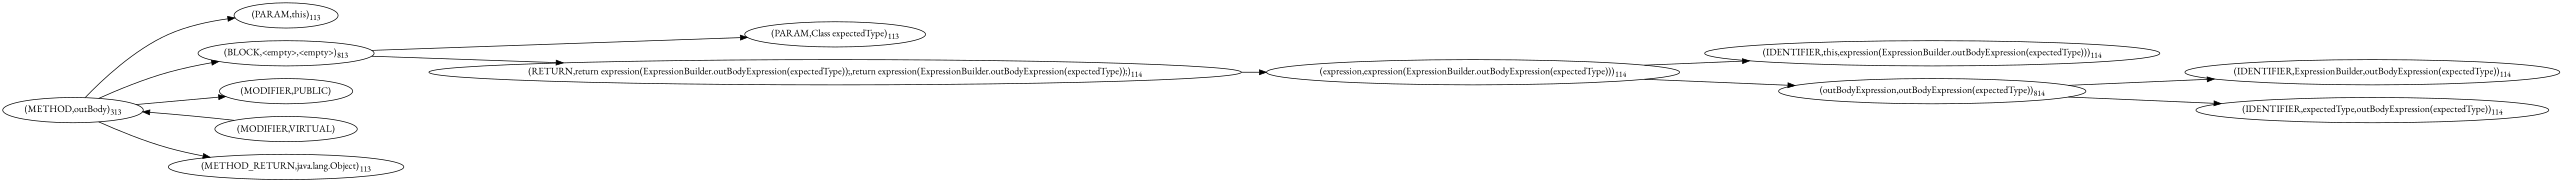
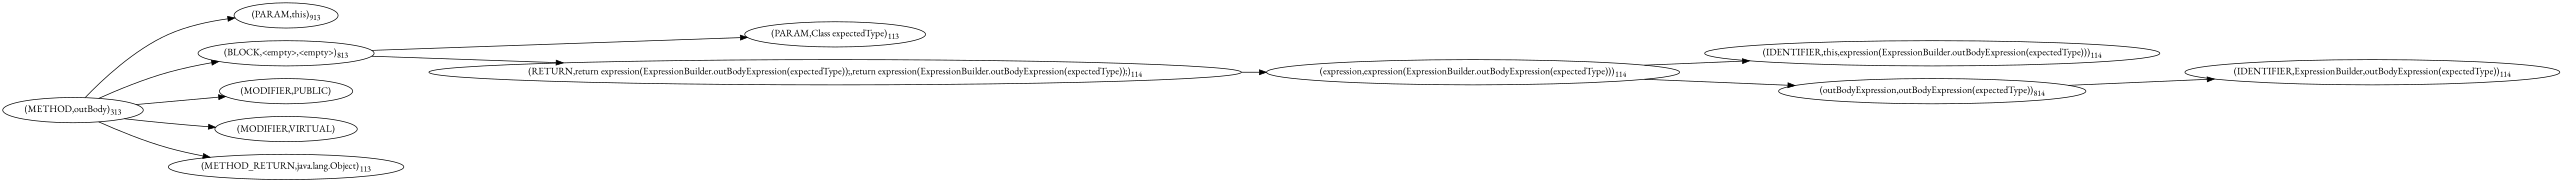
(315, 14) -> (315, 14)
(2372, 110) -> none
(192, 116) -> (166, 123)
